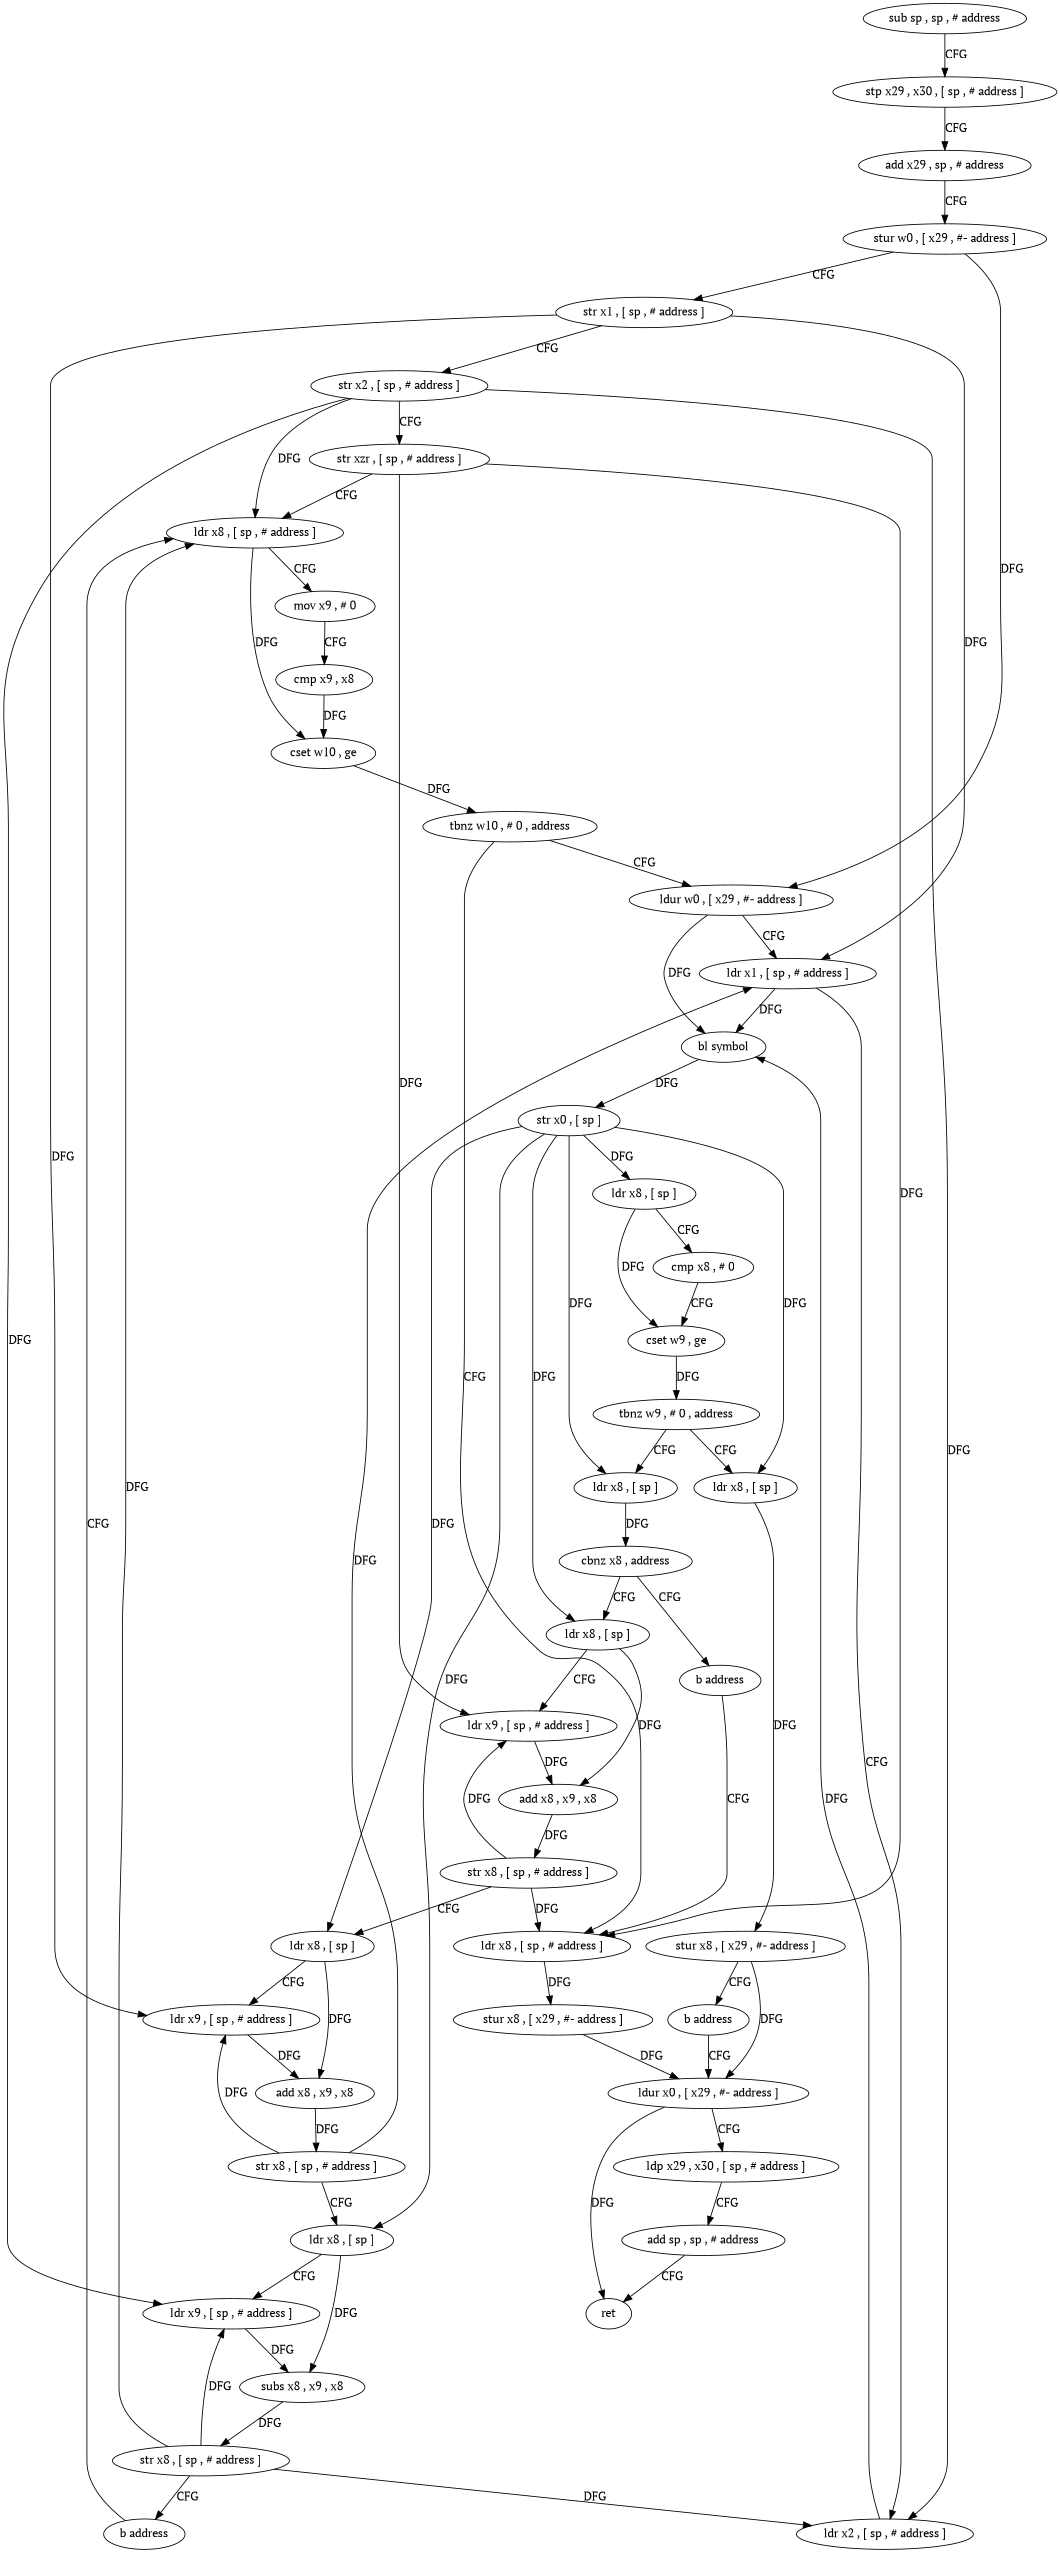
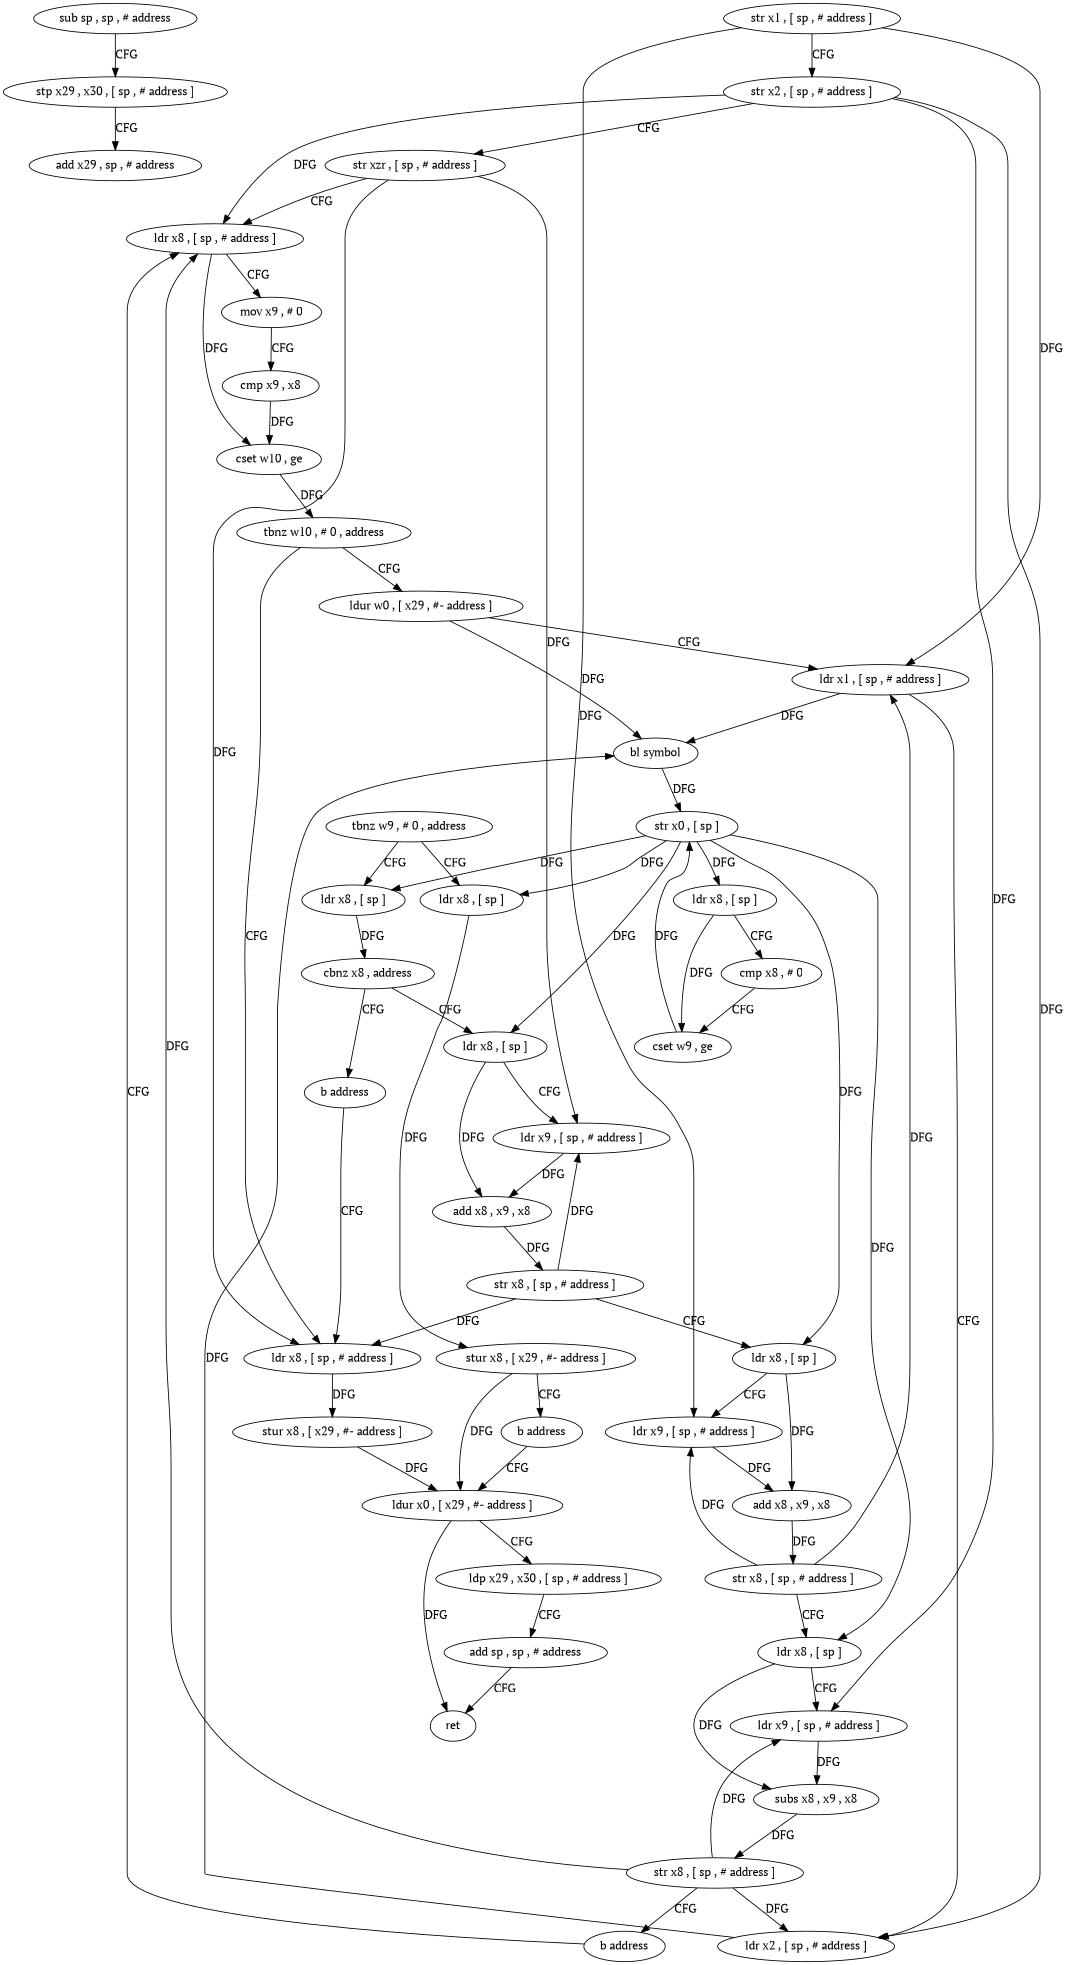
(945, 239) -> none
(676, 1373) -> (656, 937)
